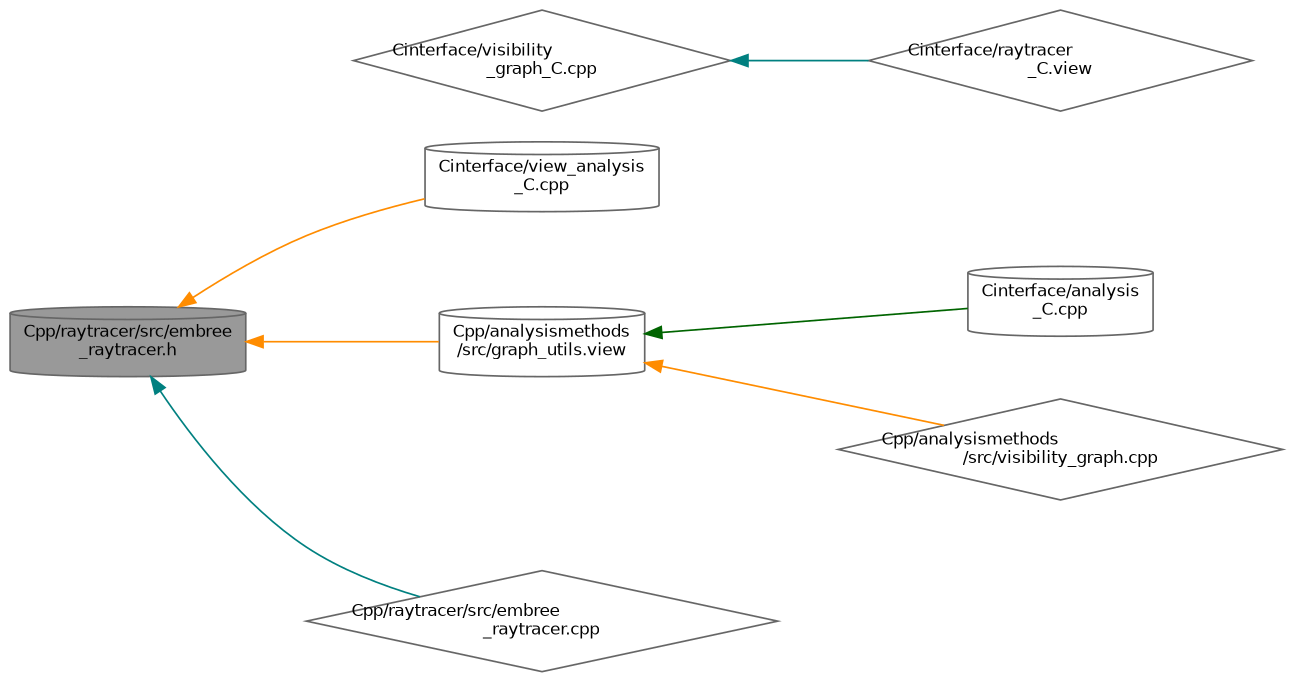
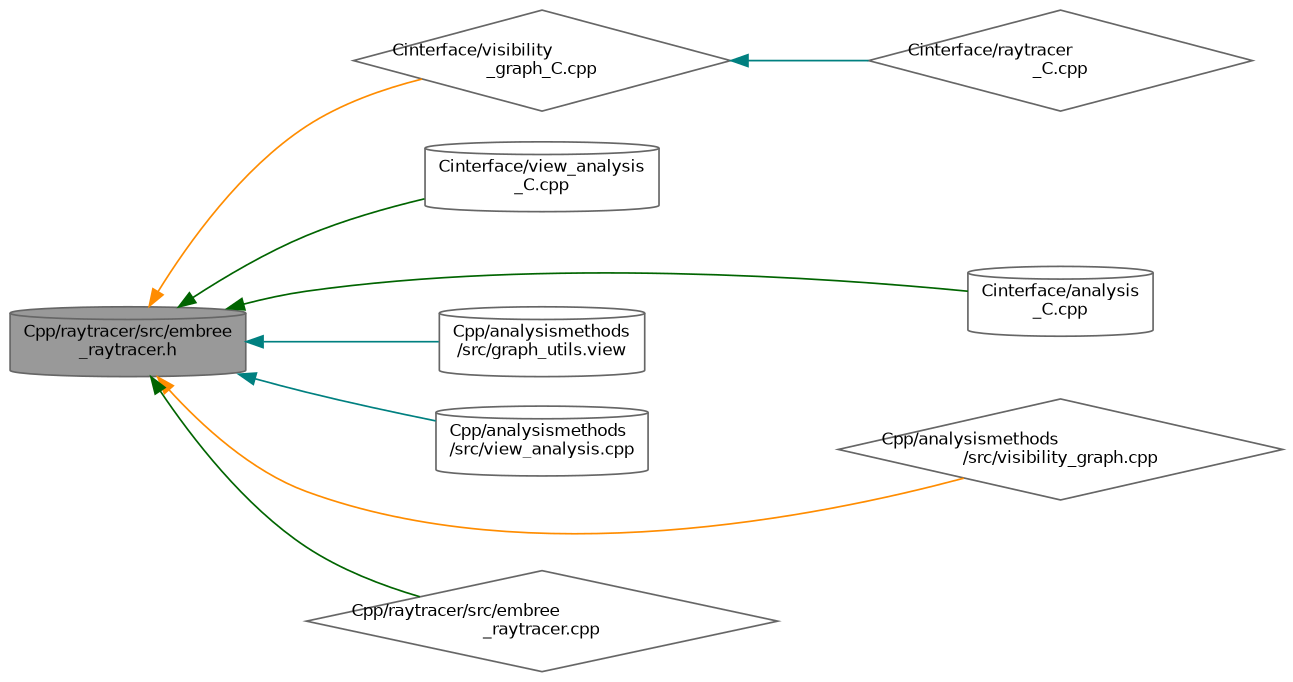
(1060, 61) -> (1060, 61)
none -> (268, 157)
(304, 237) -> (304, 237)
(815, 320) -> (605, 273)
(351, 342) -> (351, 342)
(803, 396) -> (549, 533)
none -> (542, 441)
(270, 519) -> (270, 519)
